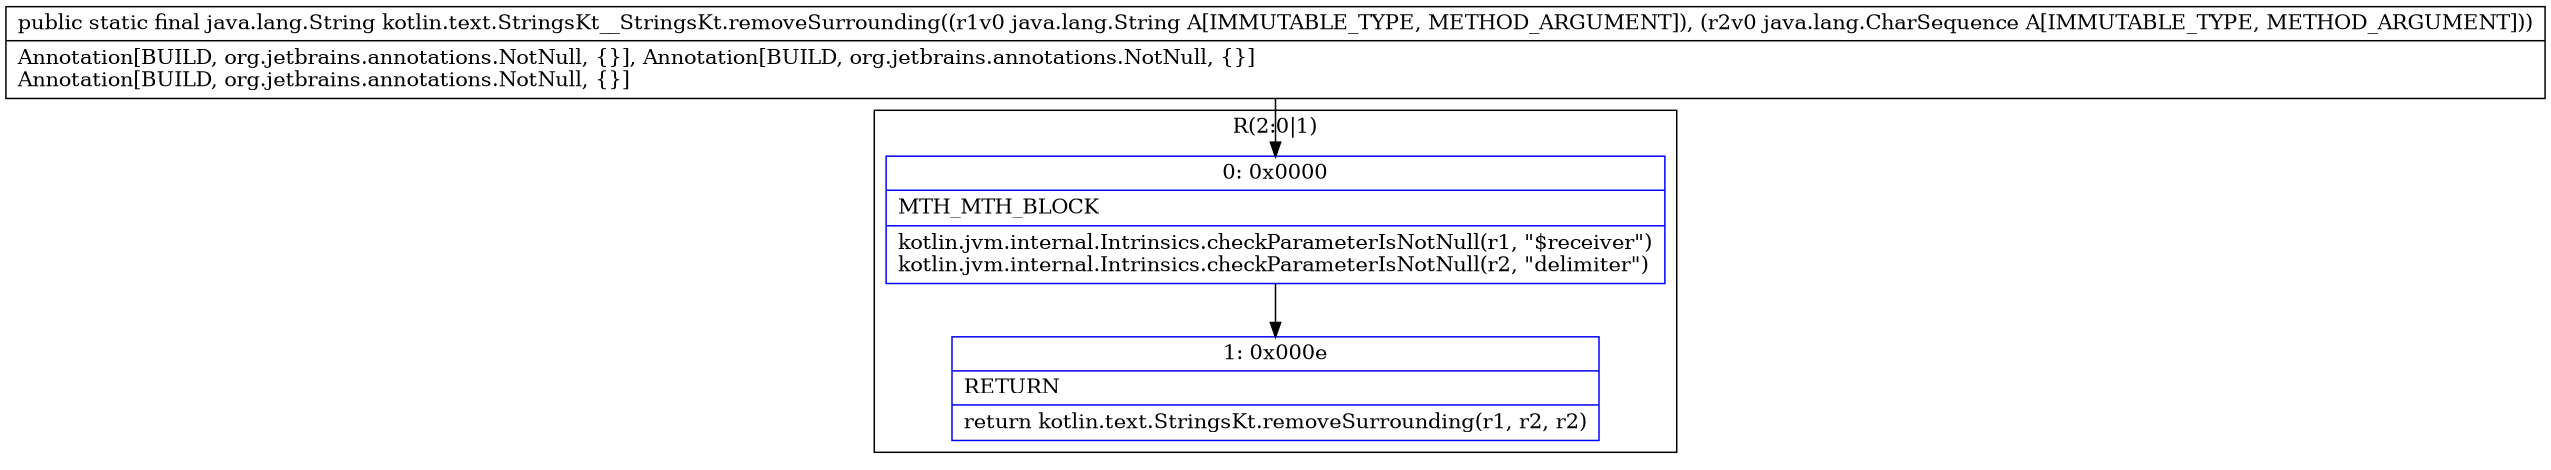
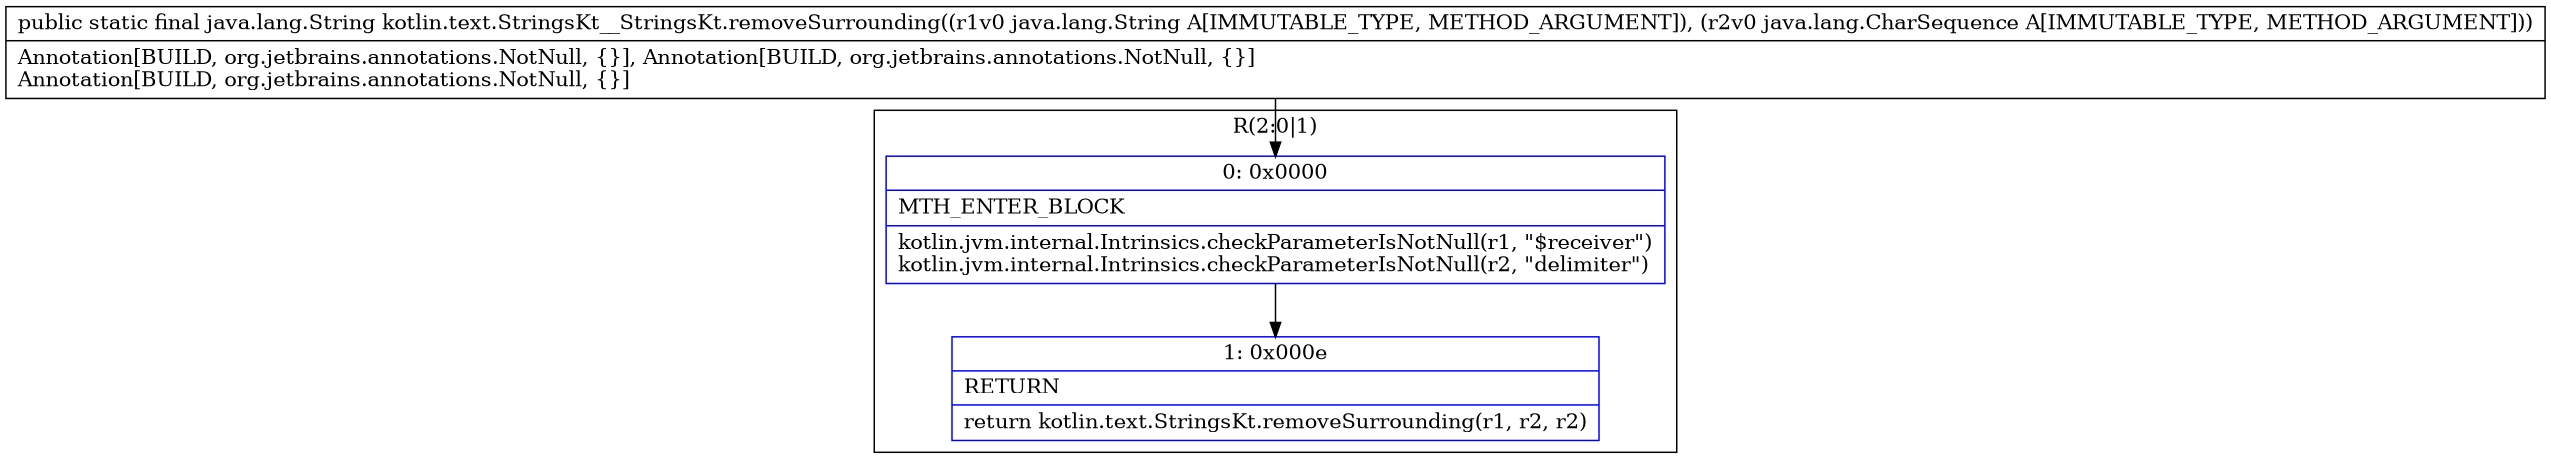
(999, 207) -> (1012, 207)
